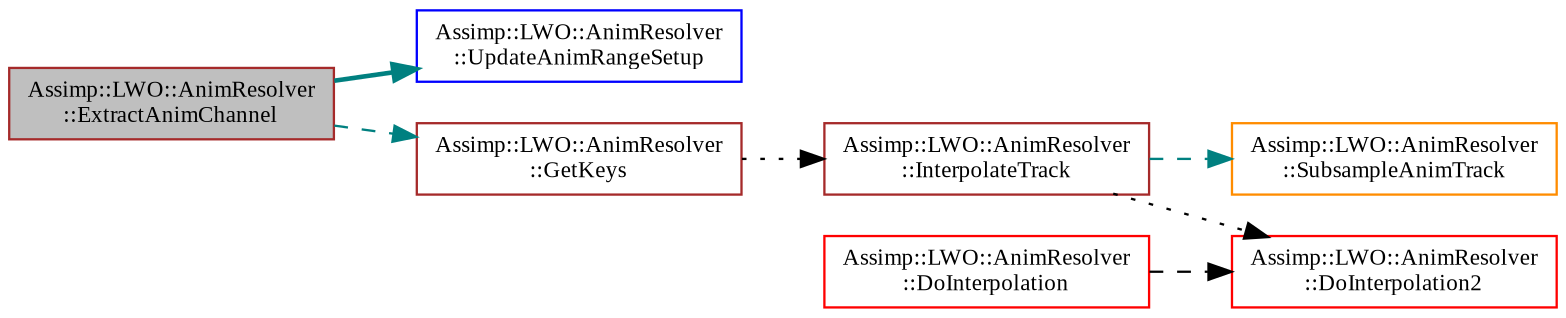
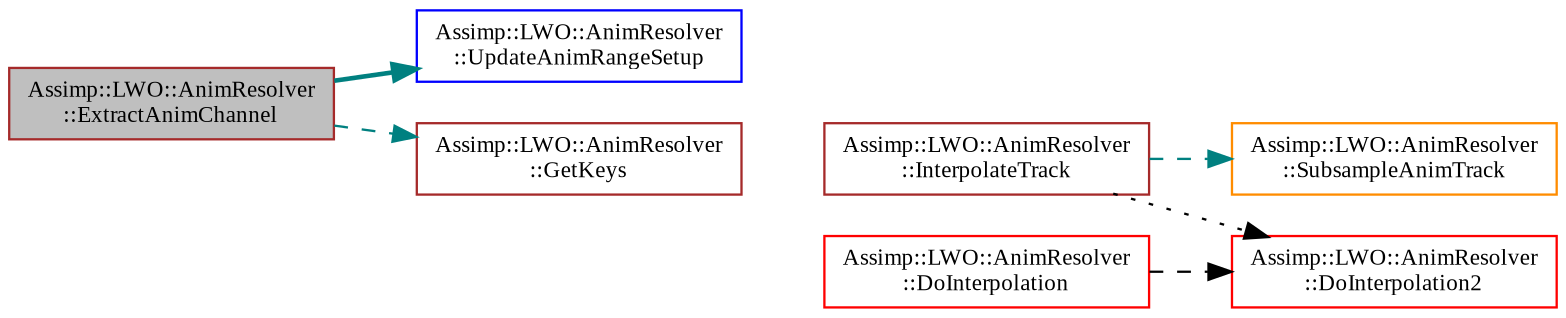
(771, 159) -> none
